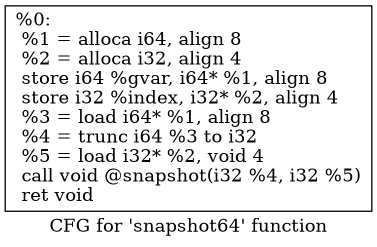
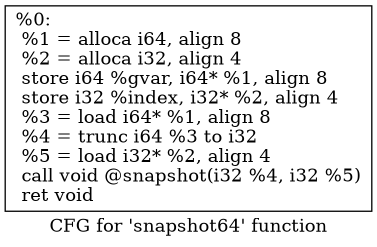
(140, 157) -> (144, 157)
